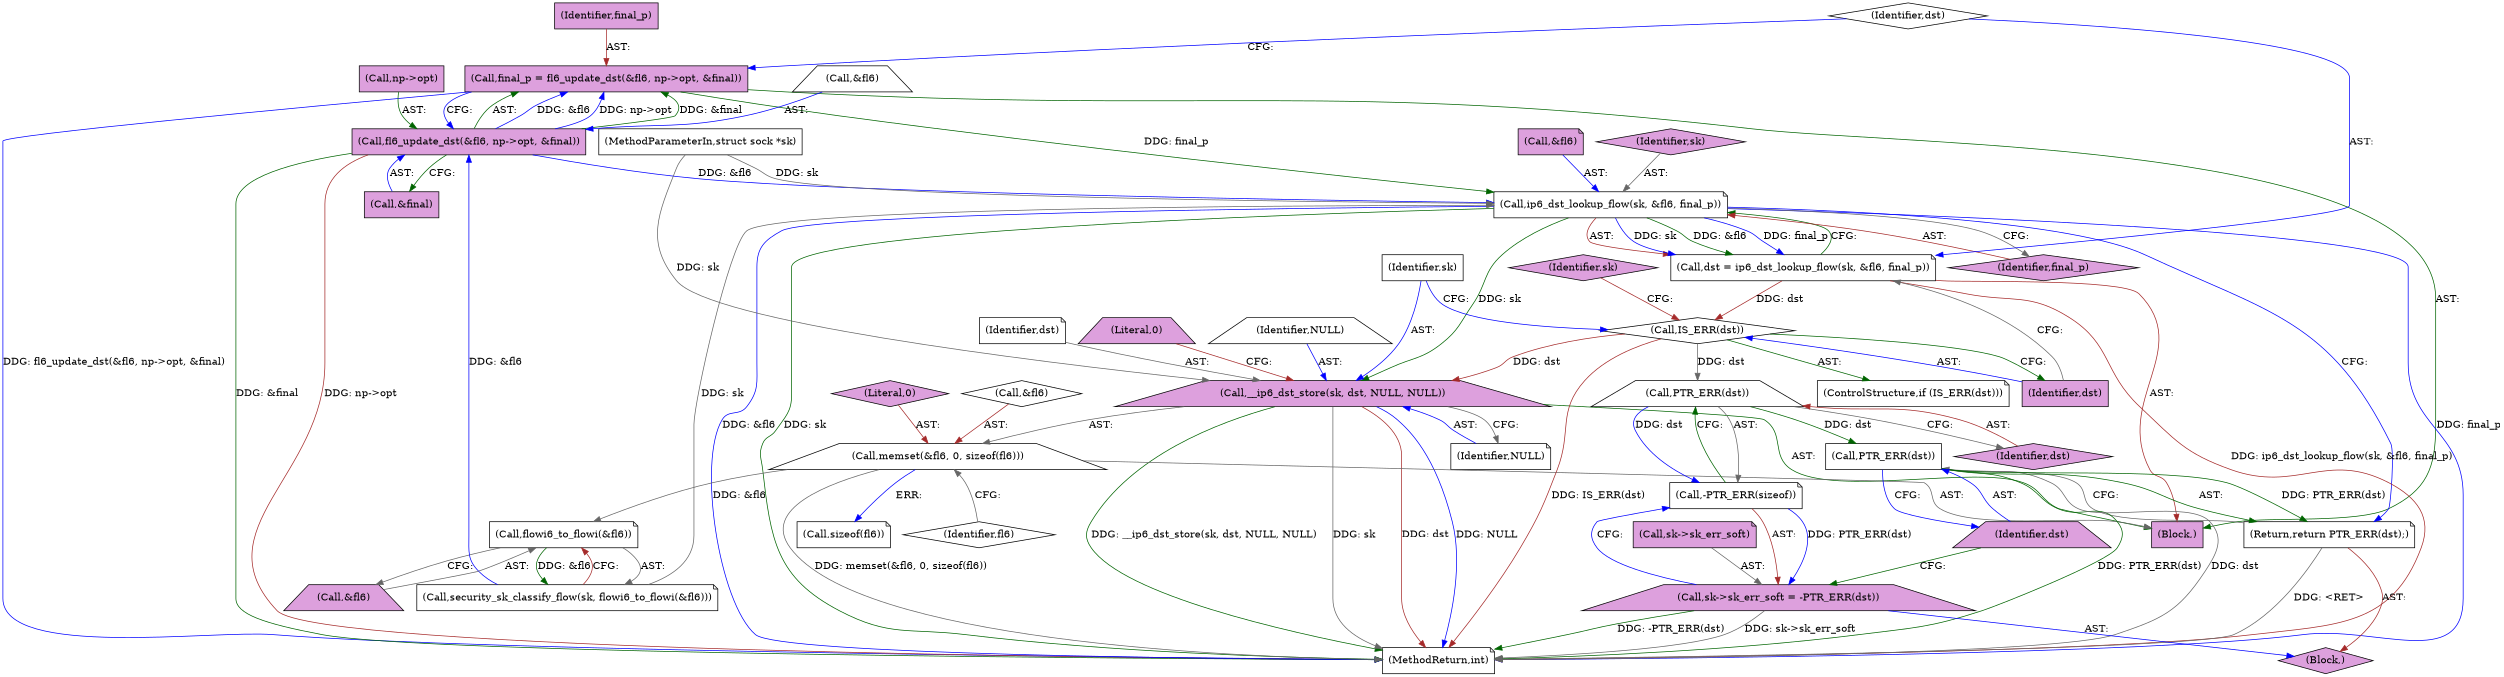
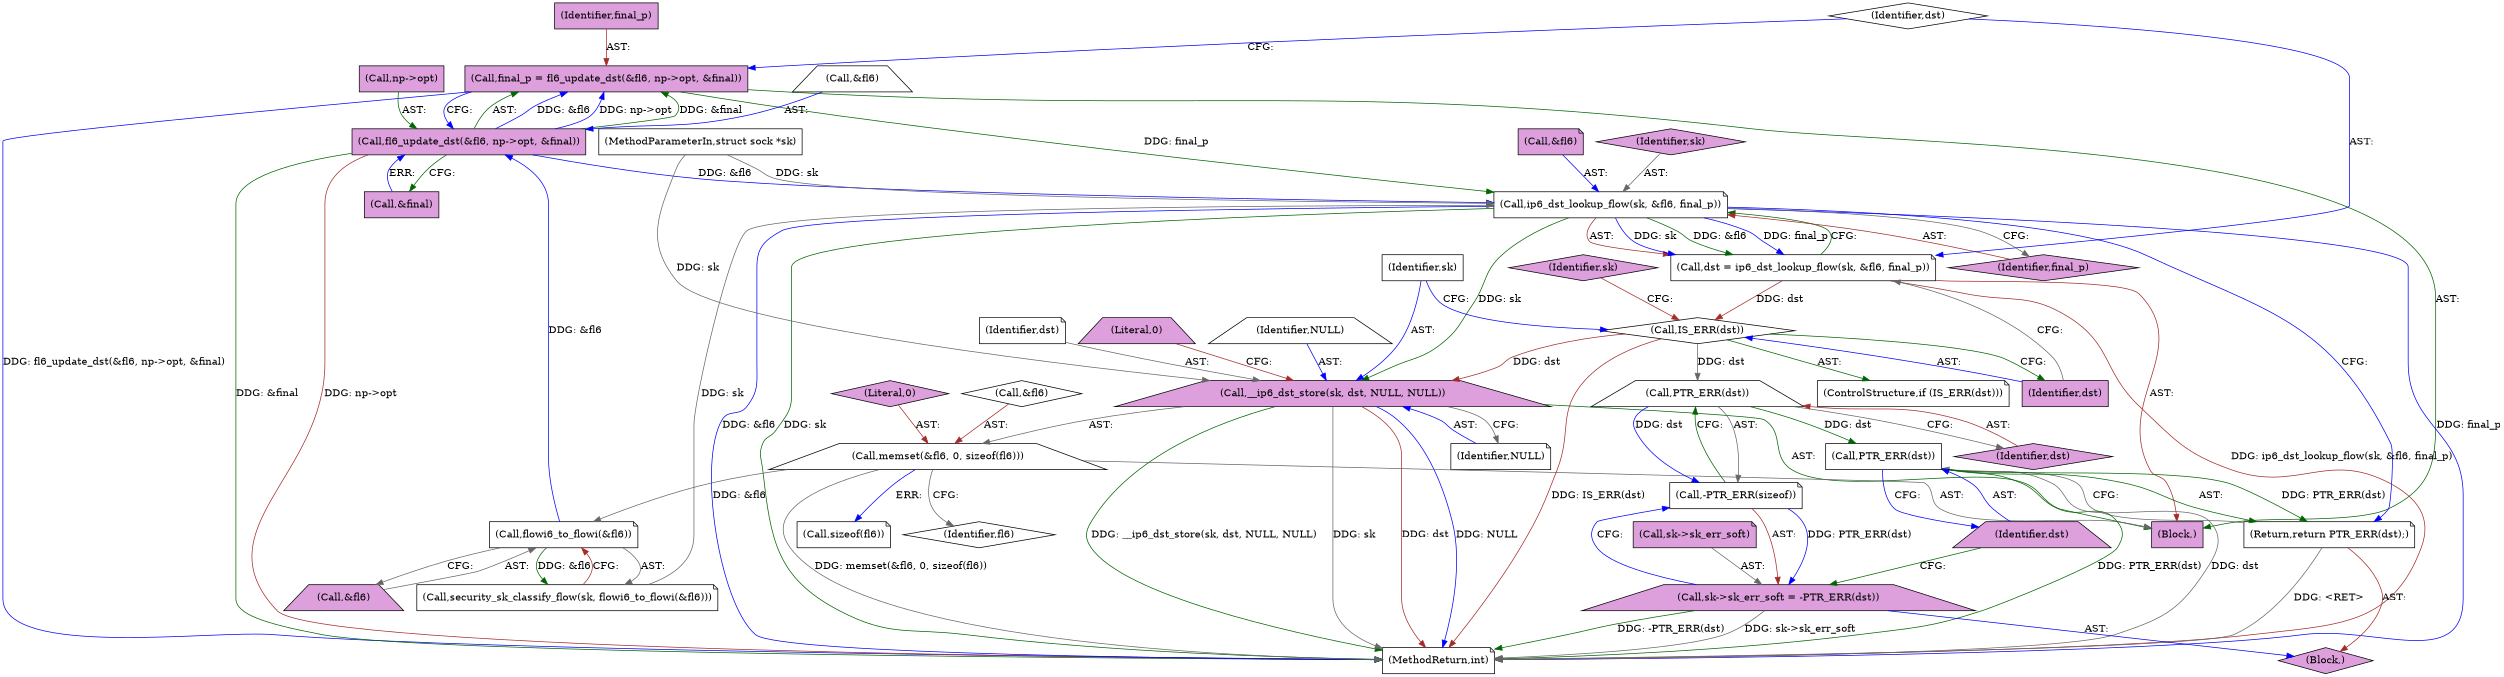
(404, 173) -> (404, 173)
(469, 380) -> (548, 333)
(972, 497) -> (929, 499)
